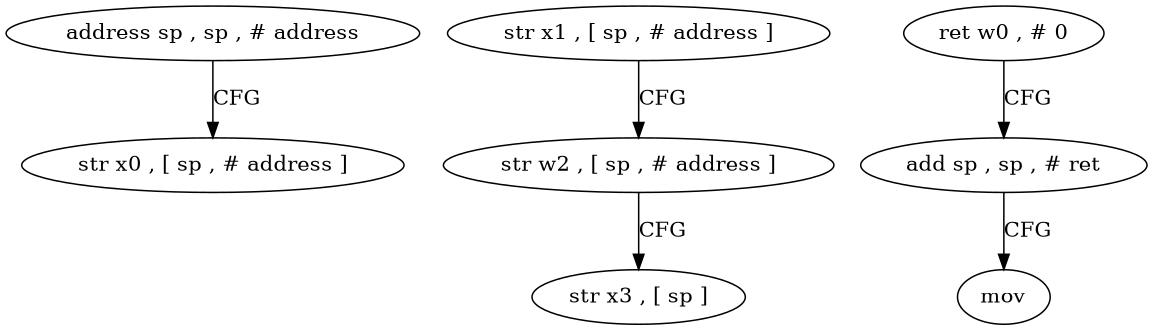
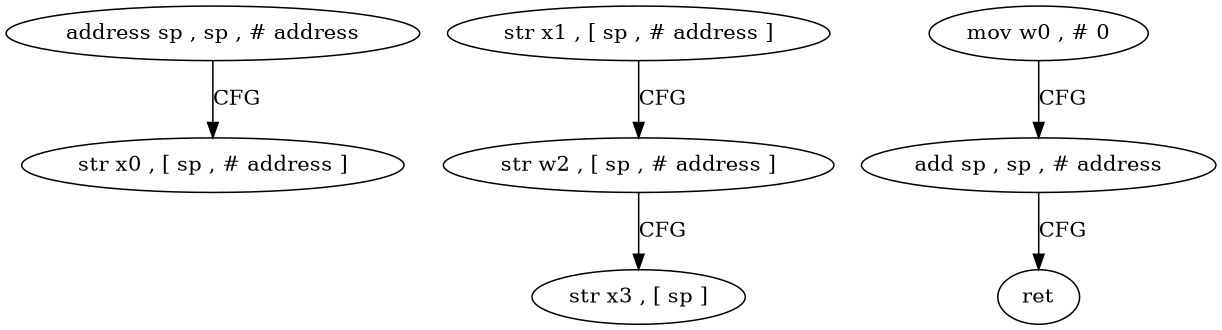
(1004, 33) -> (1039, 33)
(1004, 165) -> (1039, 165)
(1004, 297) -> (1039, 297)
